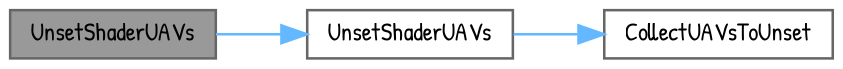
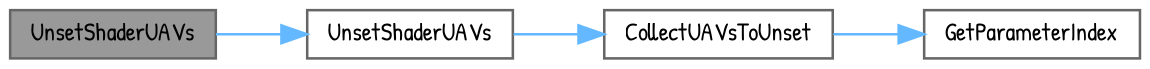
none -> (1032, 34)
